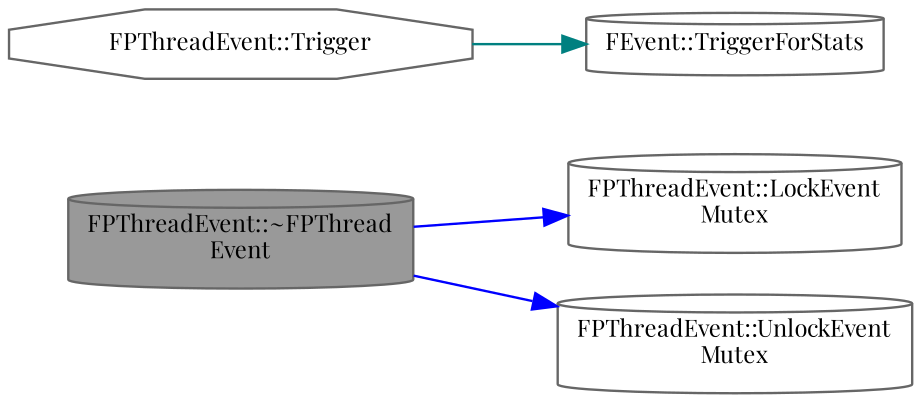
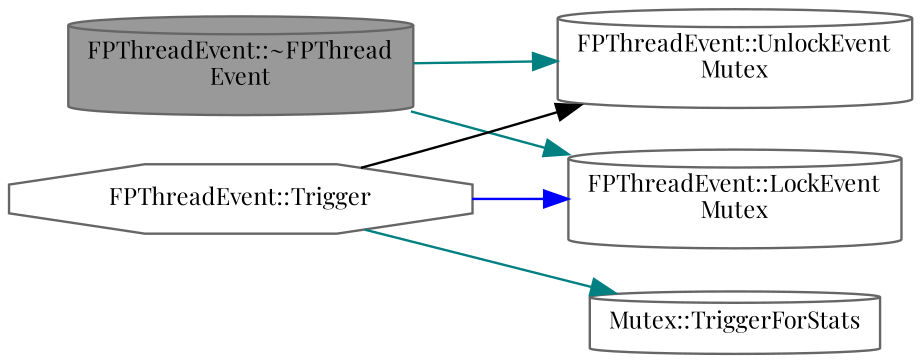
(735, 44) -> (735, 323)
none -> (459, 141)
none -> (508, 199)
(479, 222) -> (461, 125)
(473, 288) -> (473, 62)
